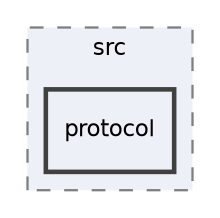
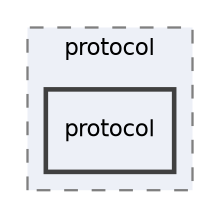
(110, 49) -> (110, 49)
